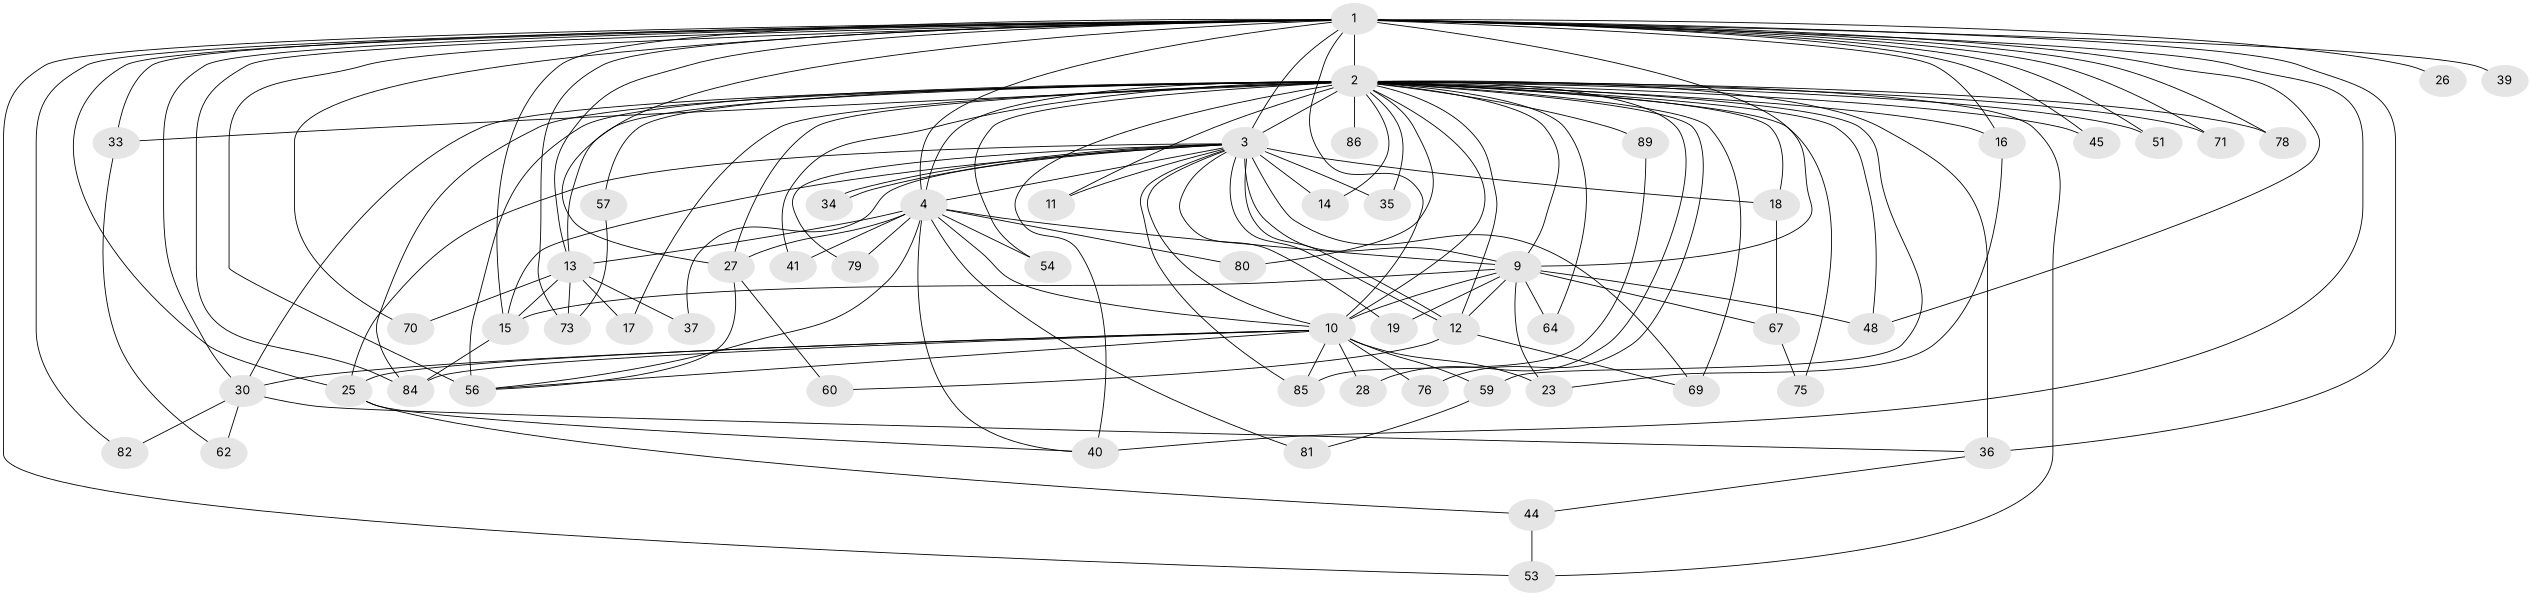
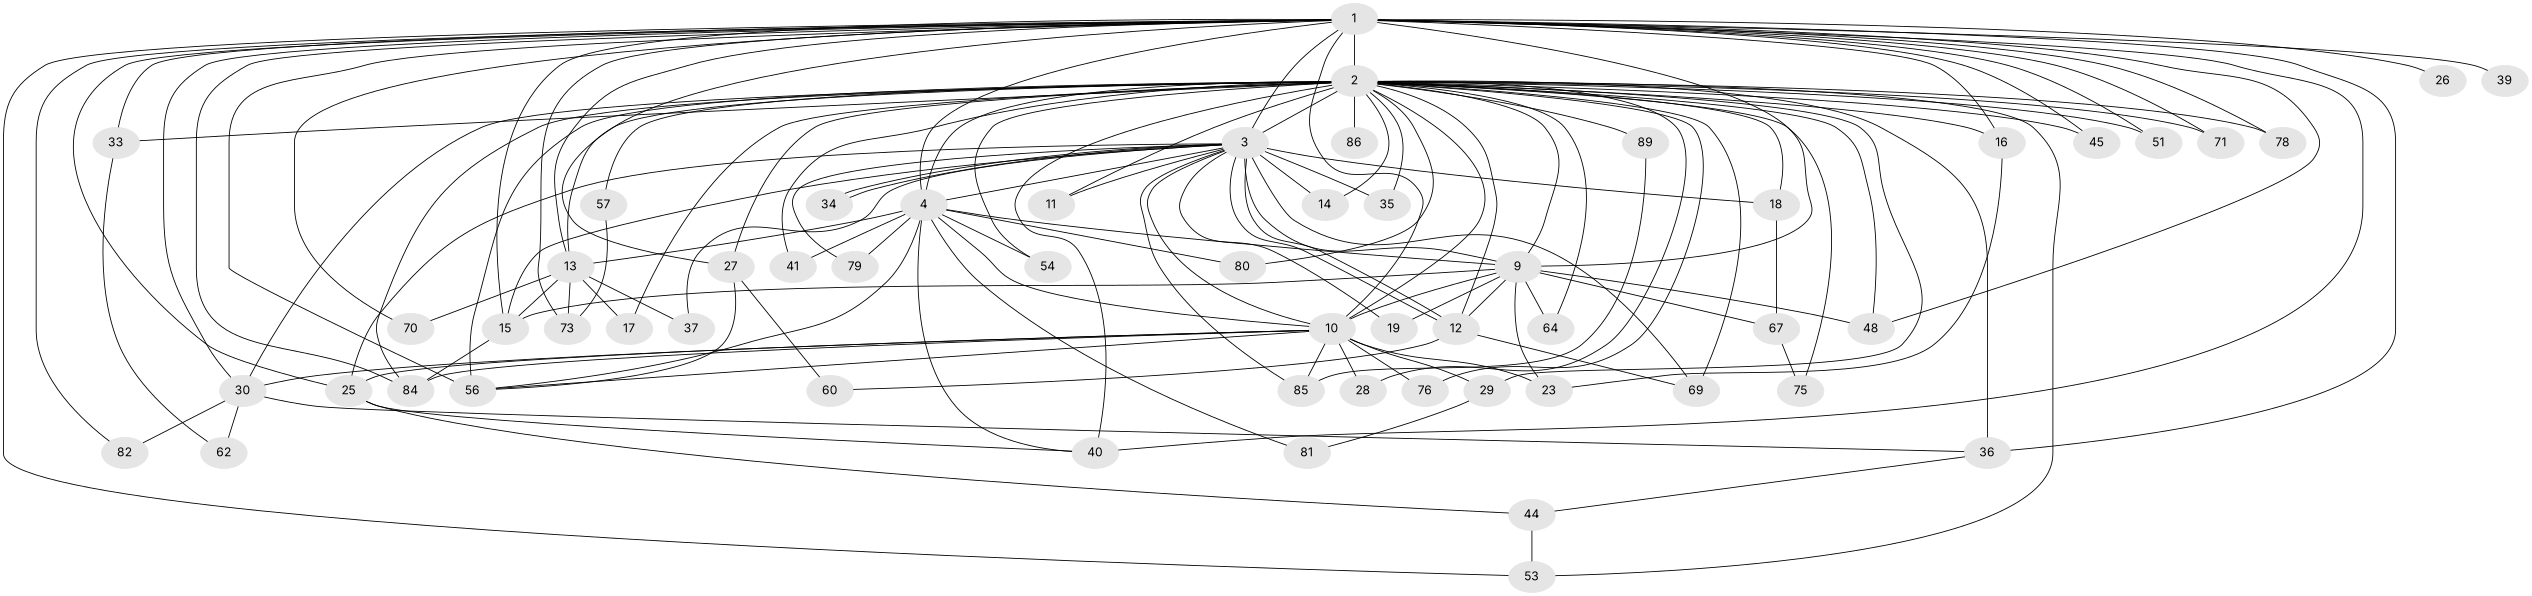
(819, 237) -> none
(1487, 391) -> (1487, 391)
